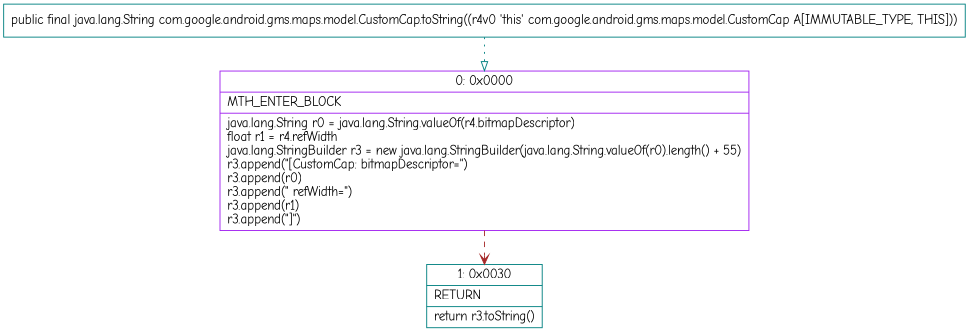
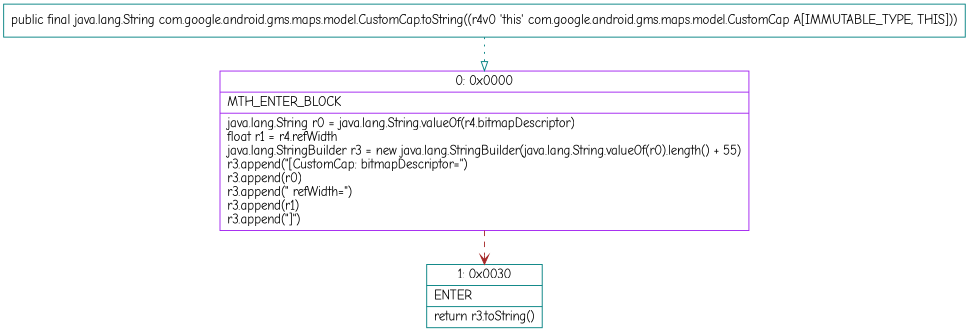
(458, 296) -> (453, 296)
